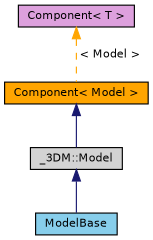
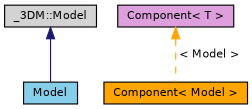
(76, 132) -> none
(76, 224) -> (51, 93)
